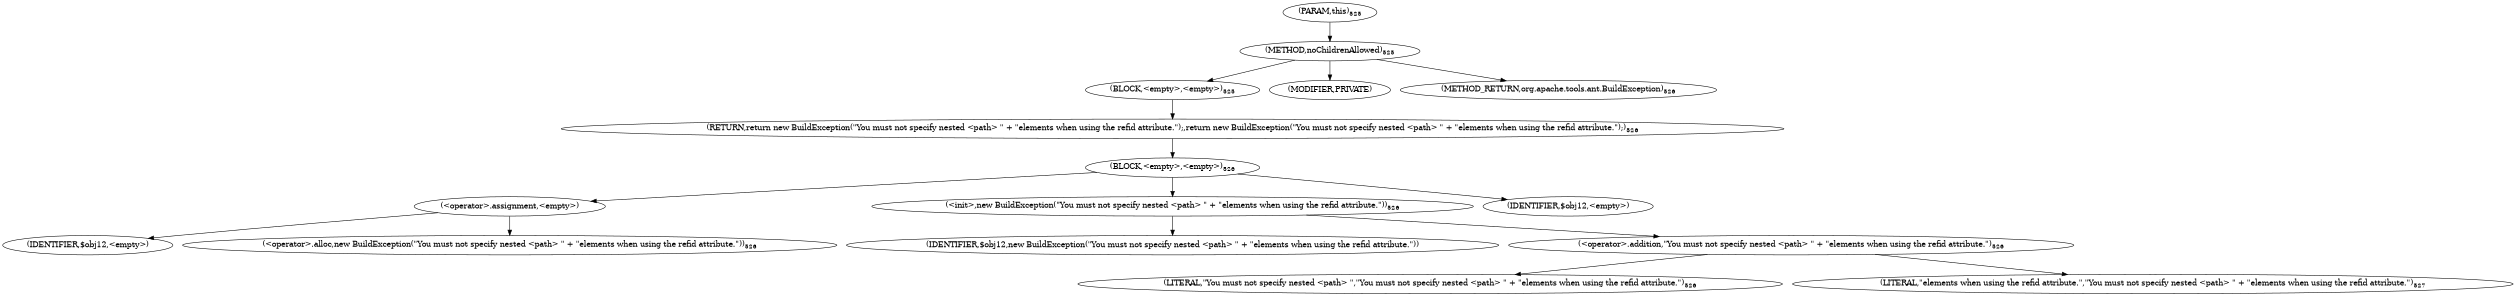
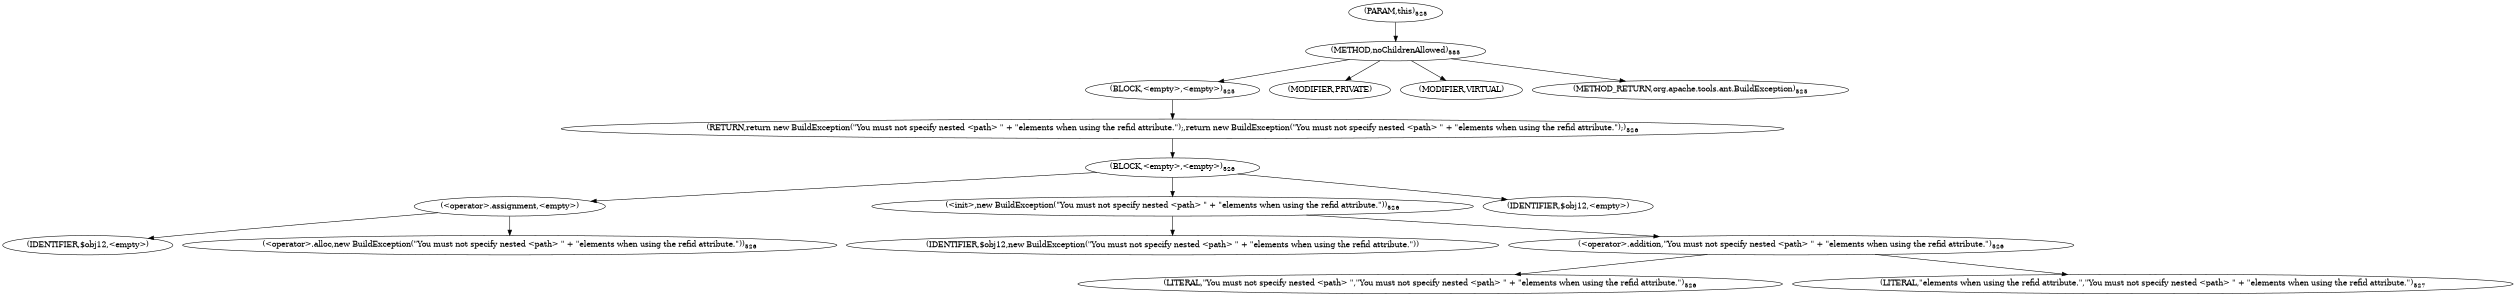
(1389, 50) -> (1454, 50)
(1670, 89) -> (1802, 89)
none -> (1461, 90)
